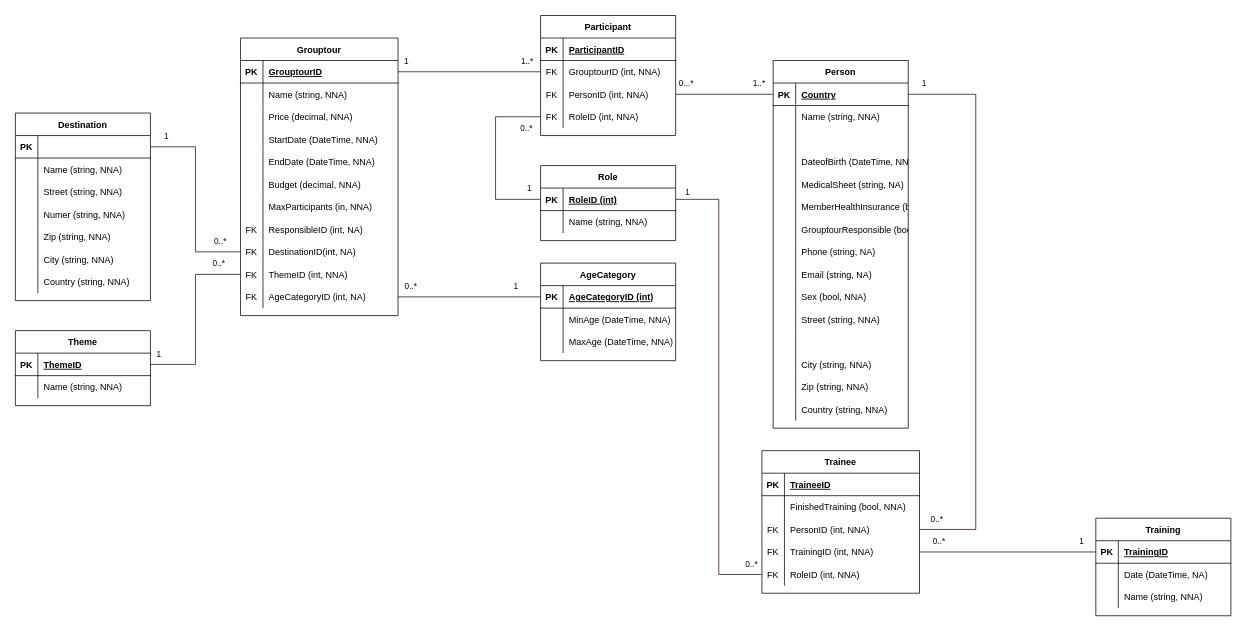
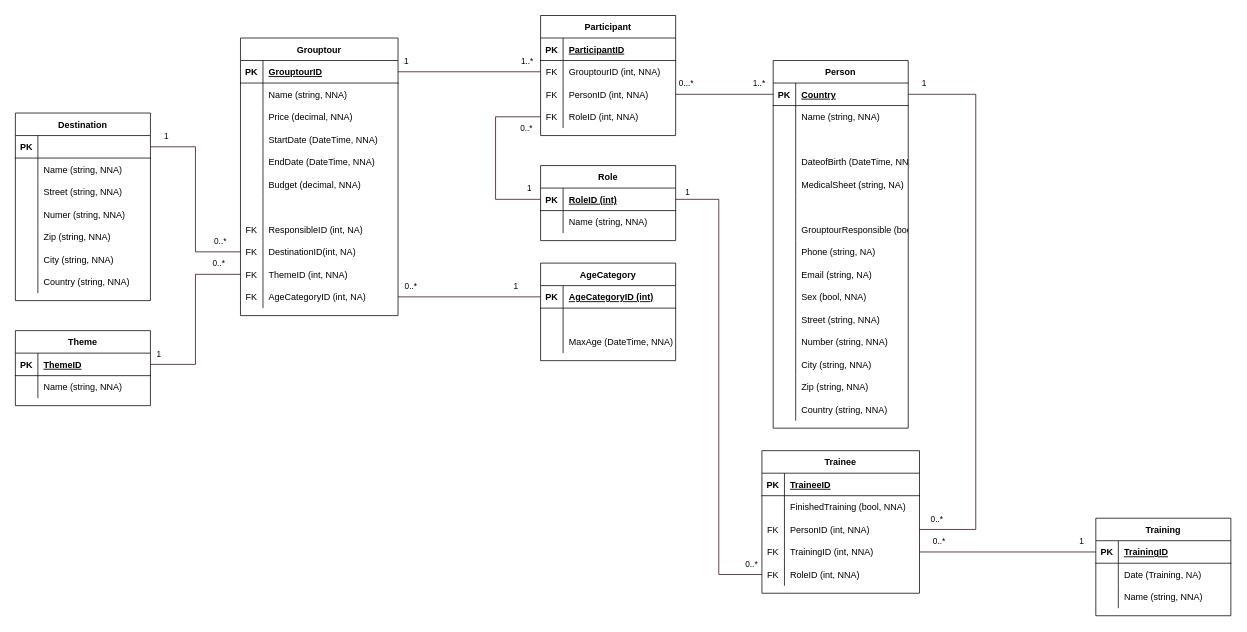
(330, 207) -> none
(852, 207) -> none
(619, 319) -> none
none -> (852, 342)
(1167, 575) -> (1166, 575)
